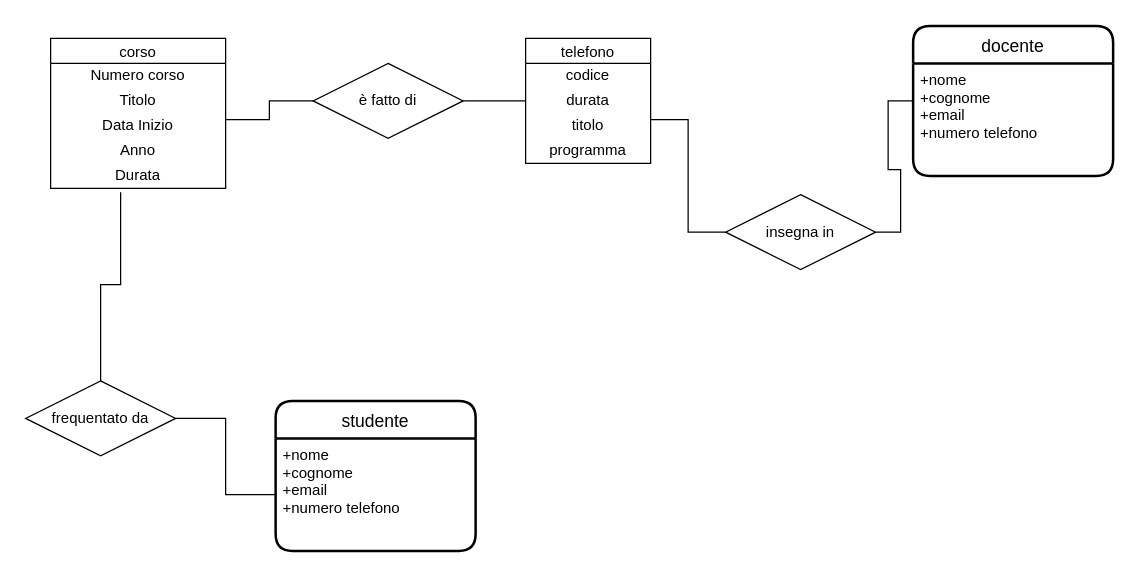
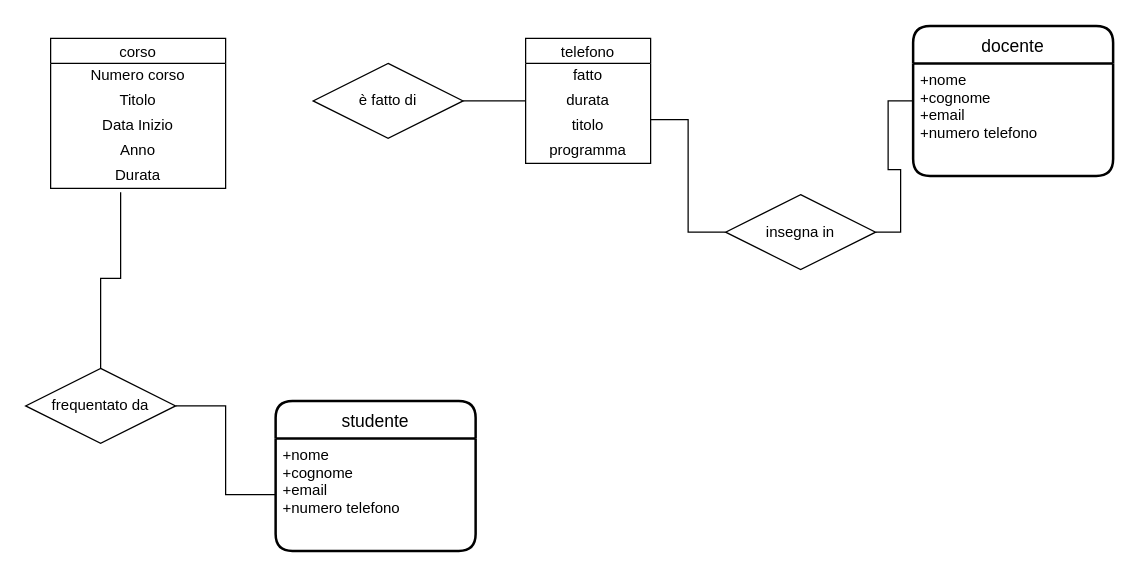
(588, 76) -> (588, 76)
(269, 110) -> none
(101, 418) -> (101, 406)
